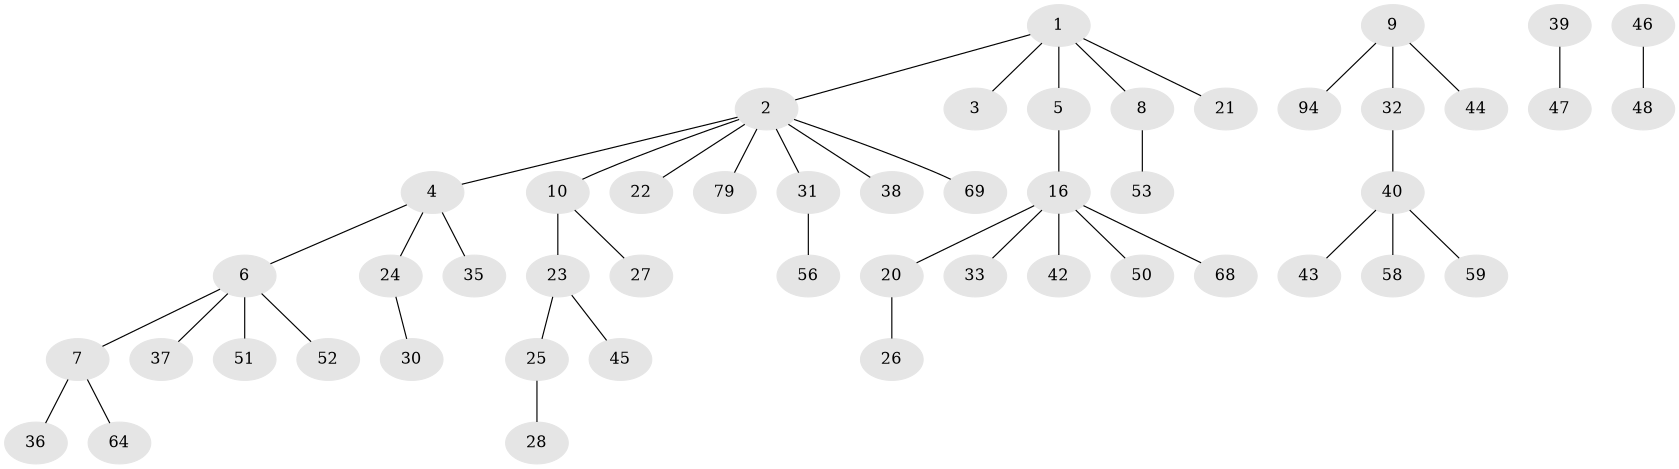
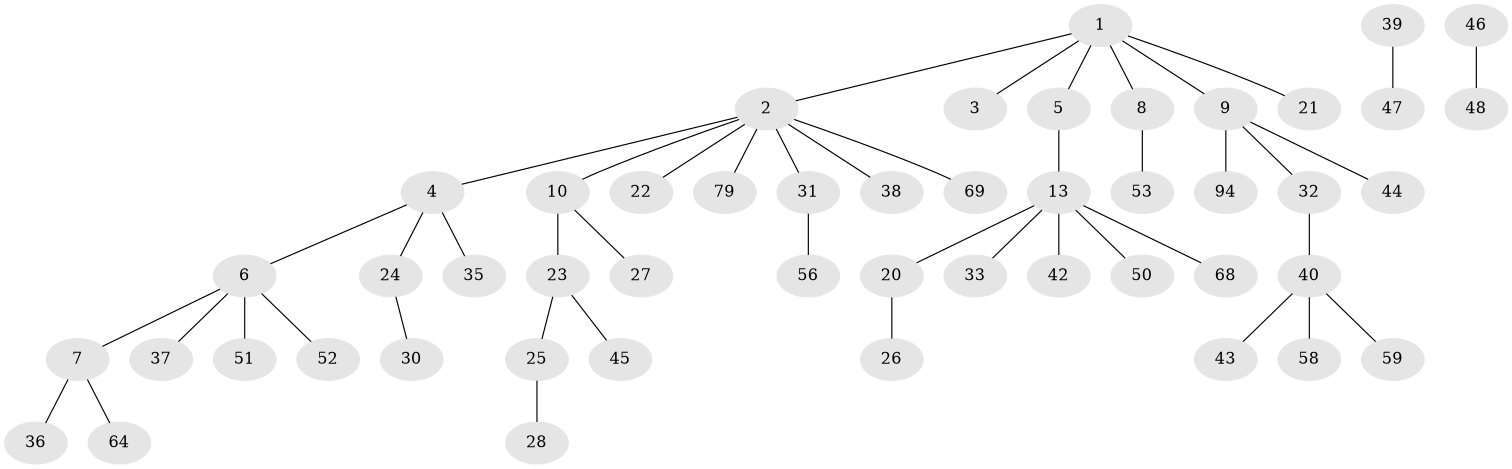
none -> (1163, 67)
(1059, 193) -> (1059, 193)
